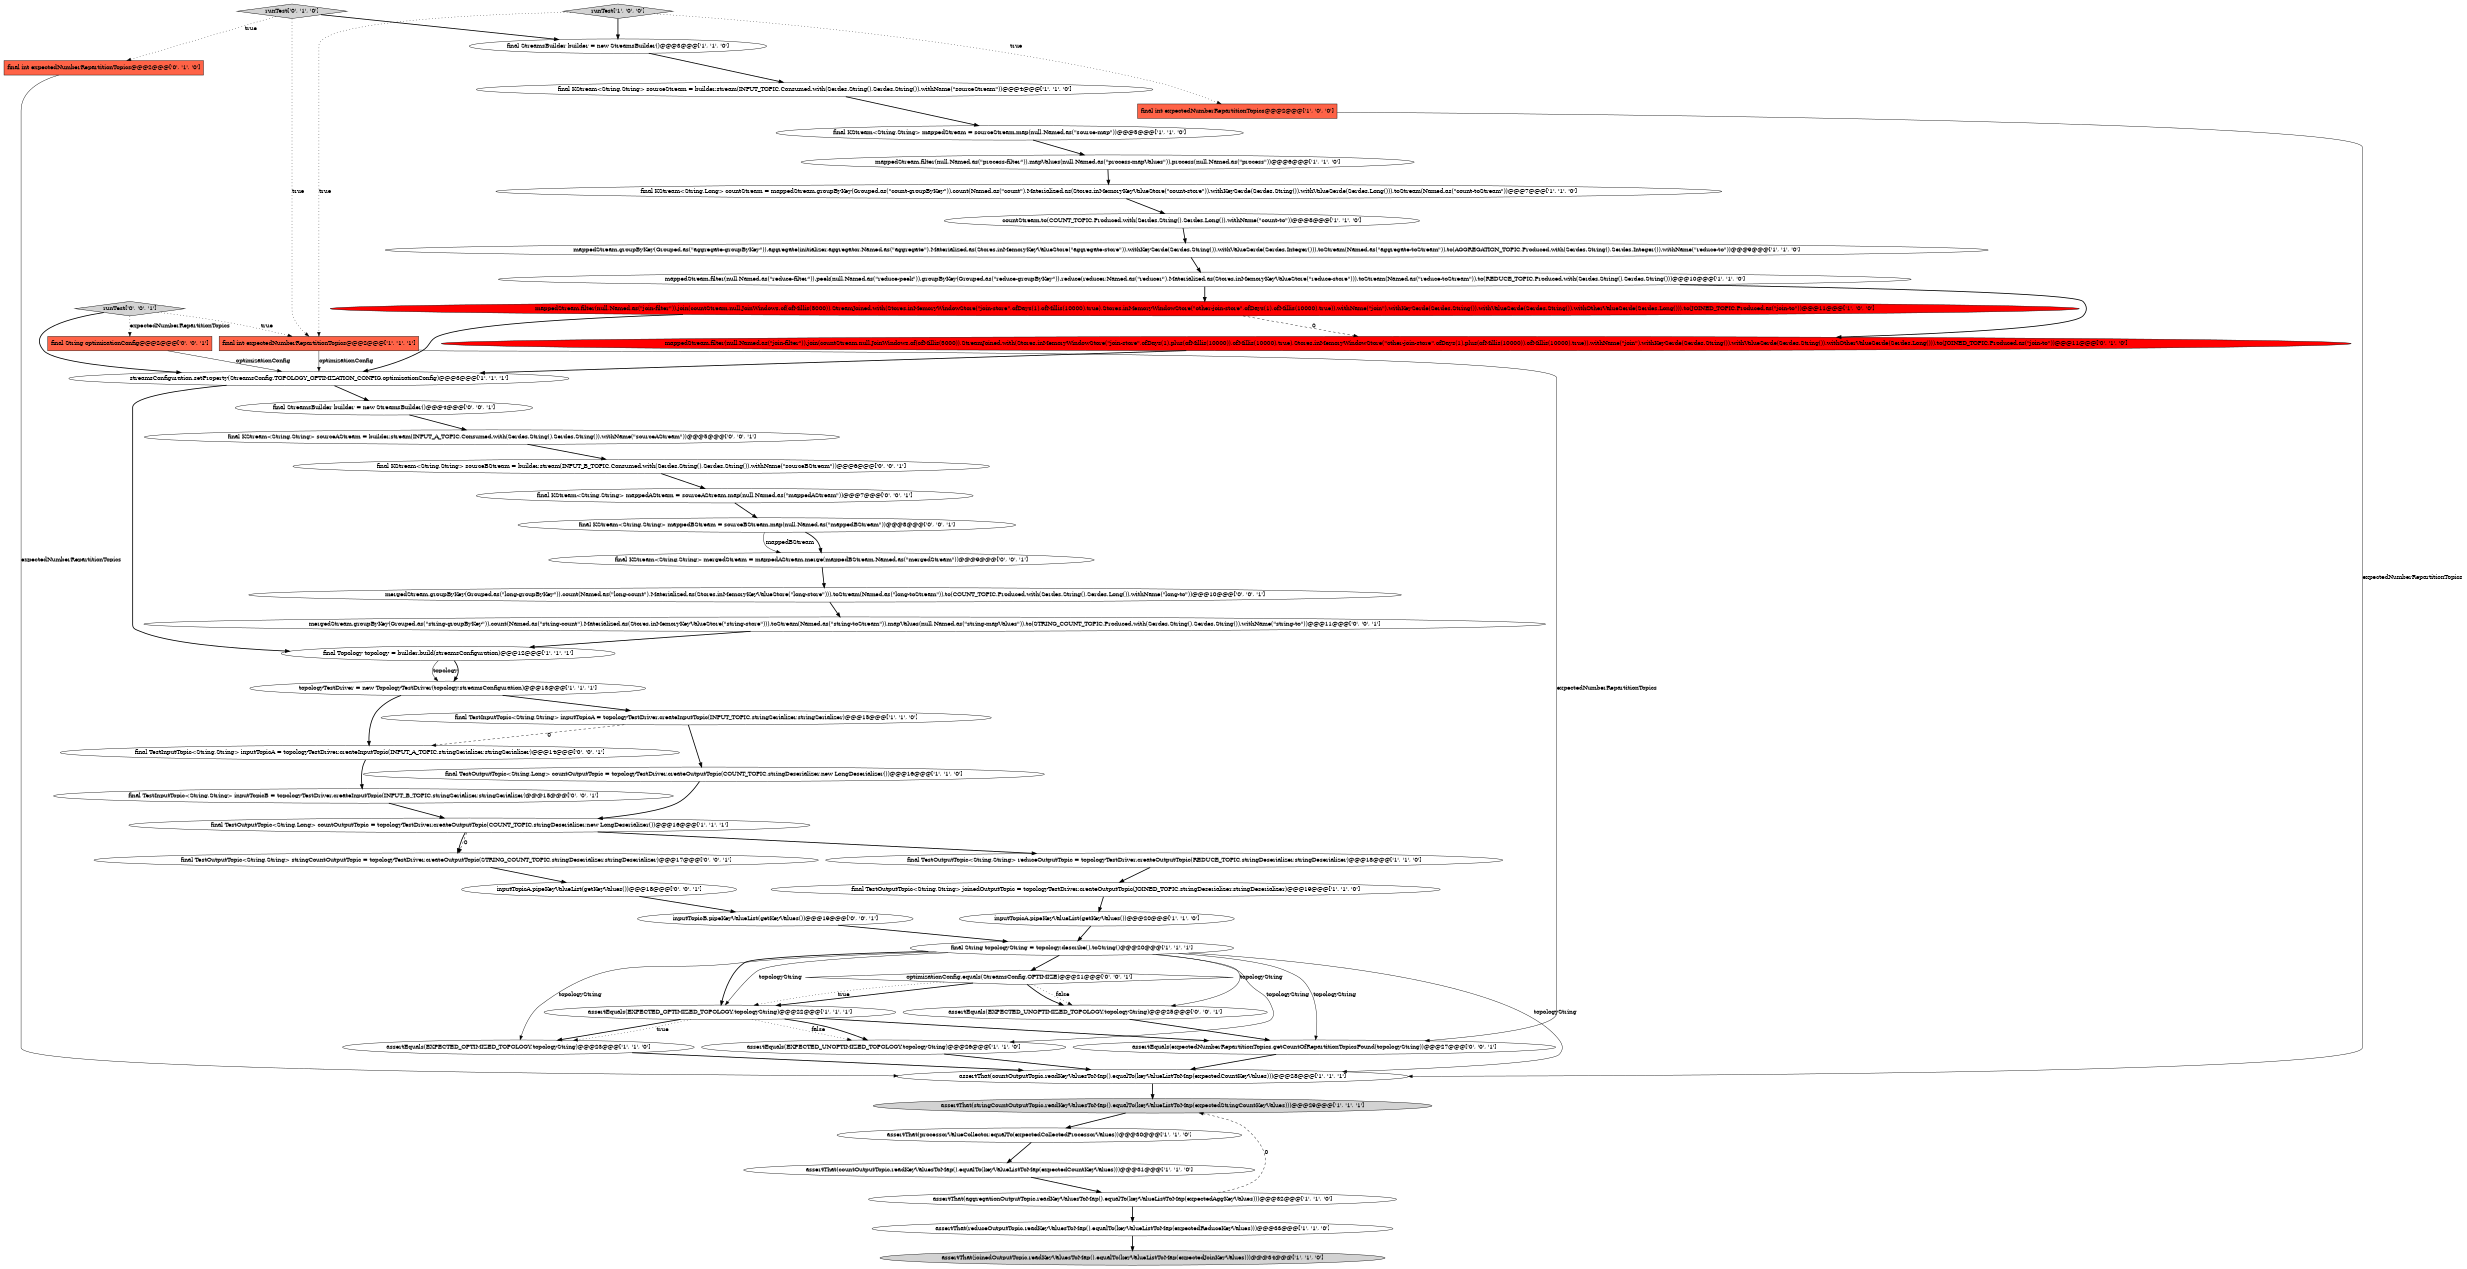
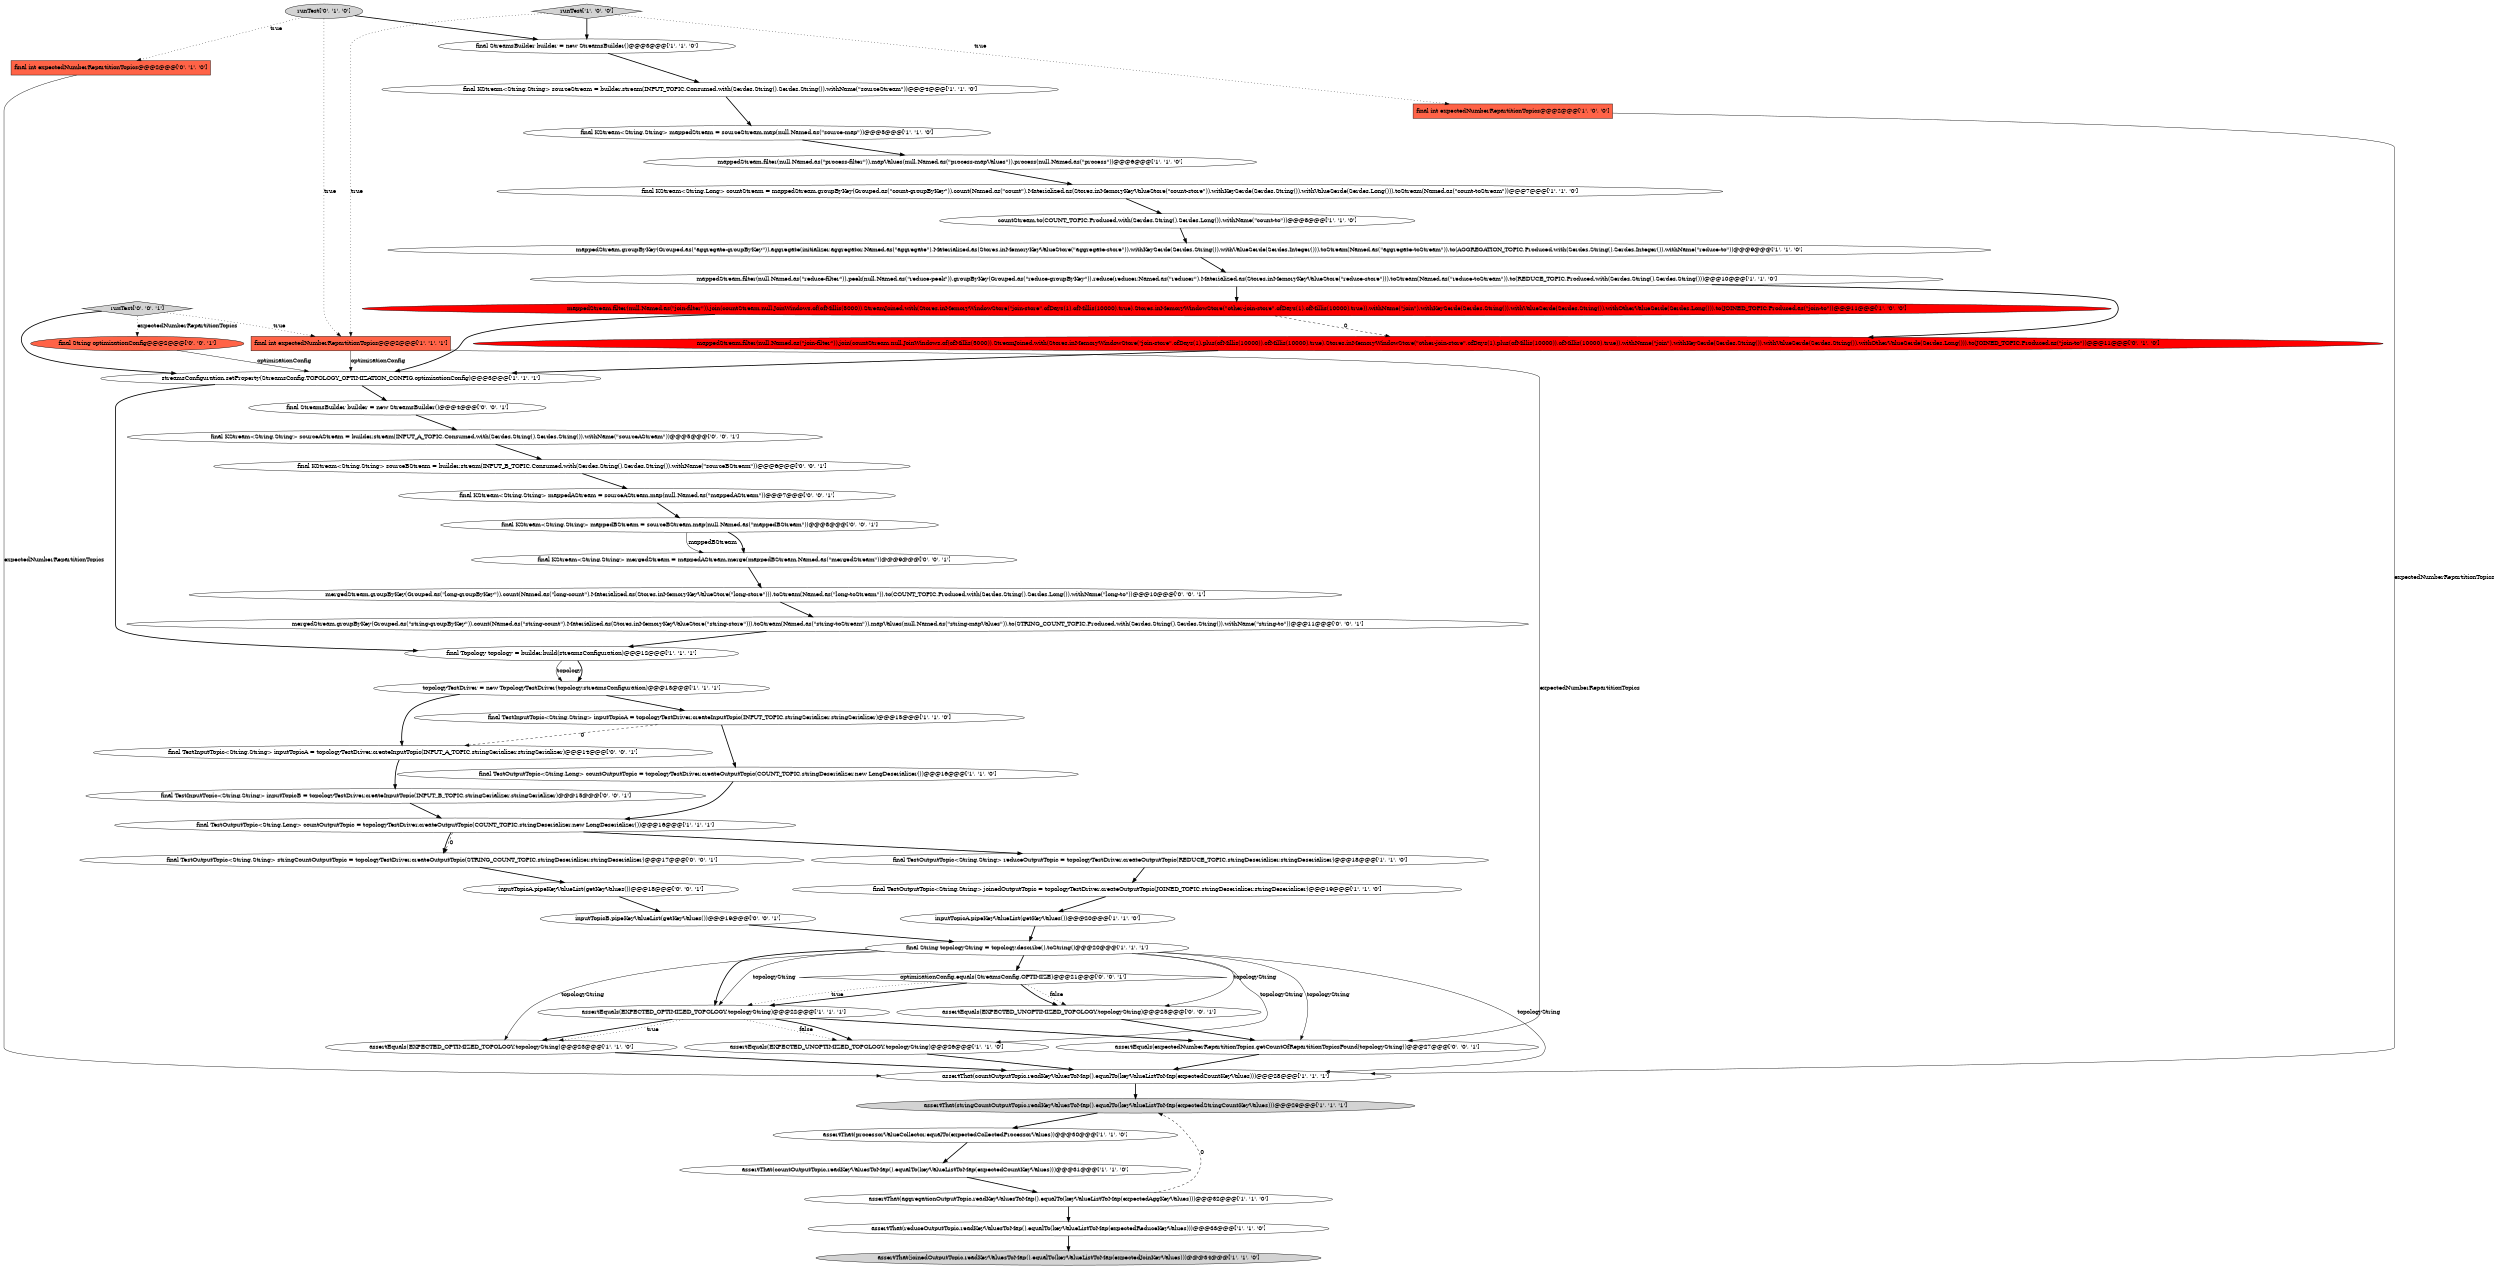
(292, 11) -> (324, 11)
(130, 344) -> (137, 344)
